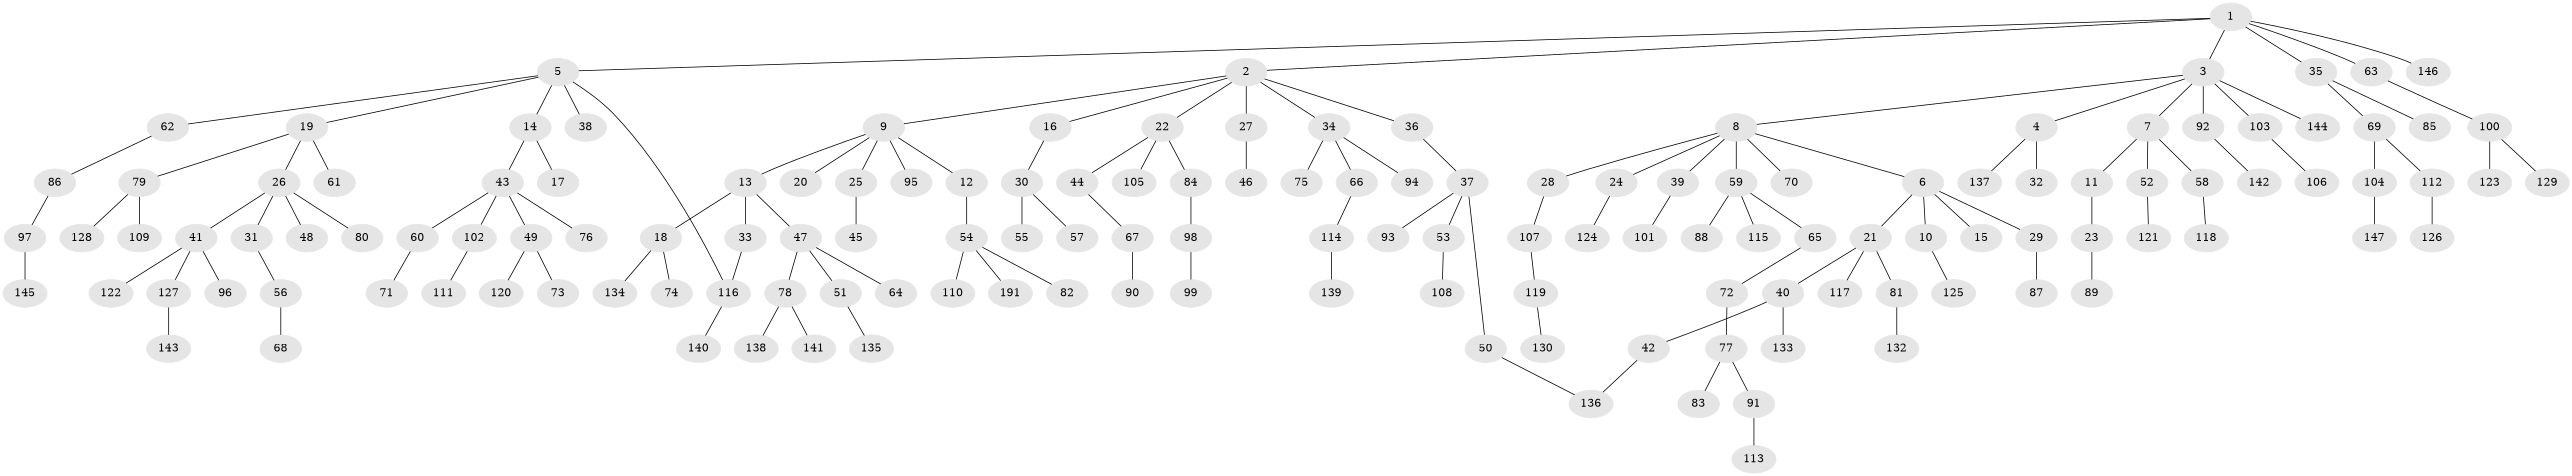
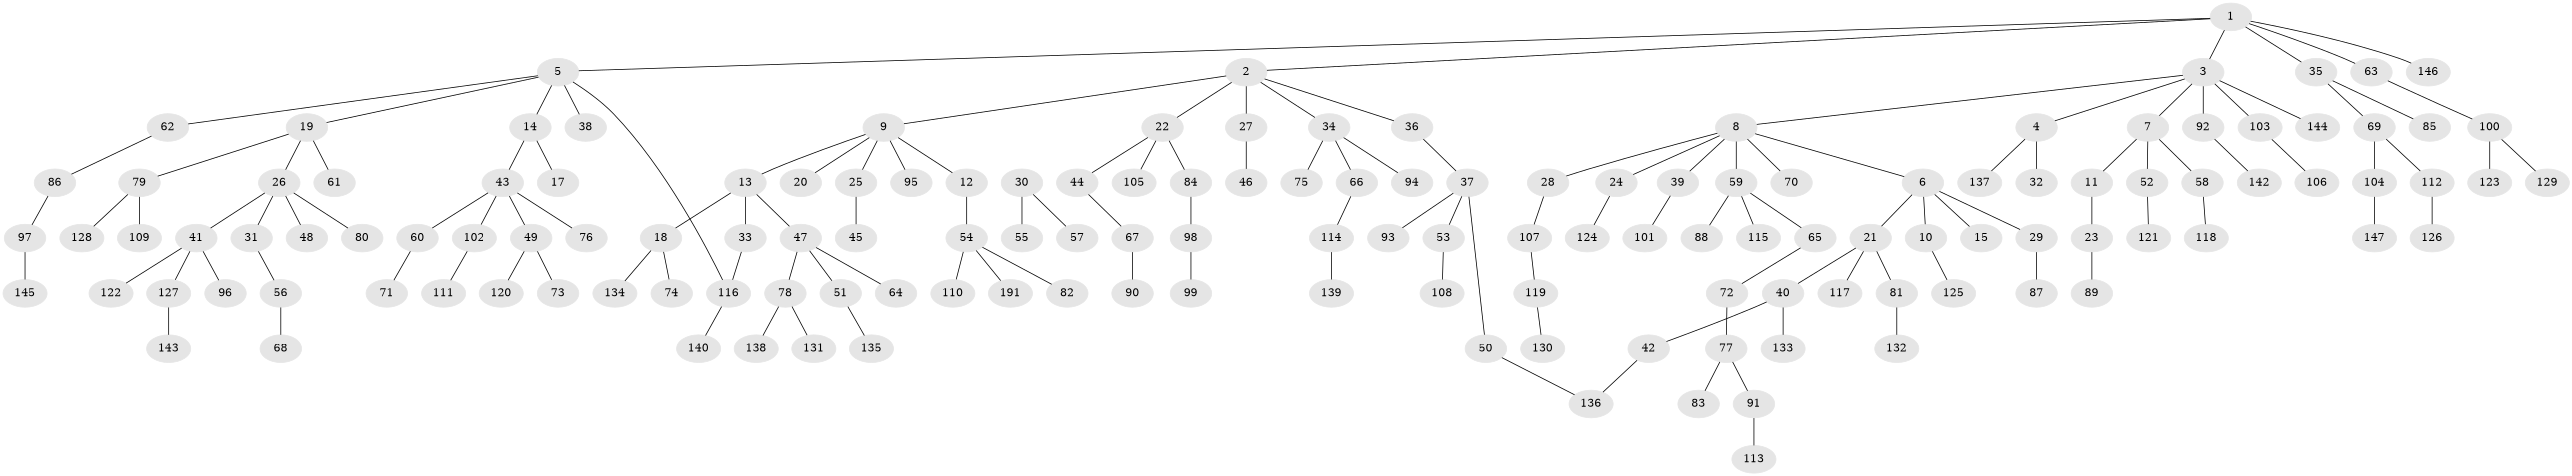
(1050, 127) -> none
(814, 349) -> (814, 349)
